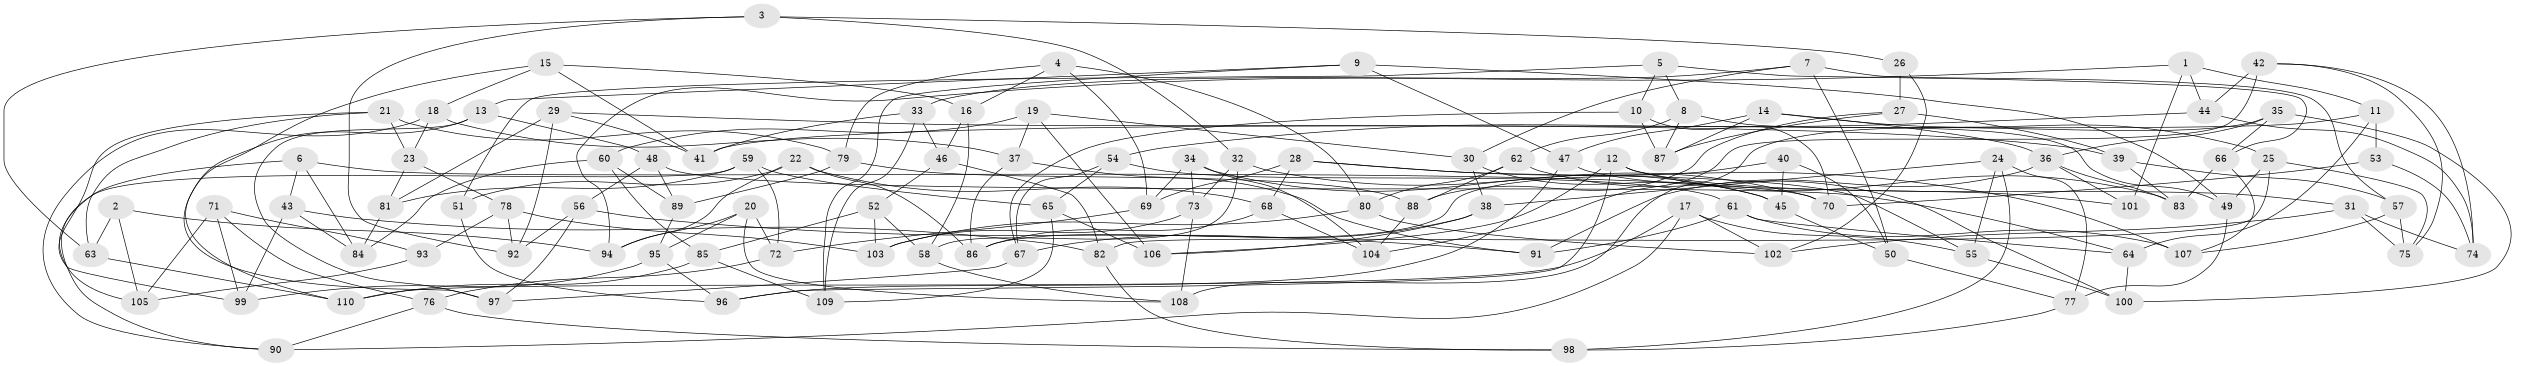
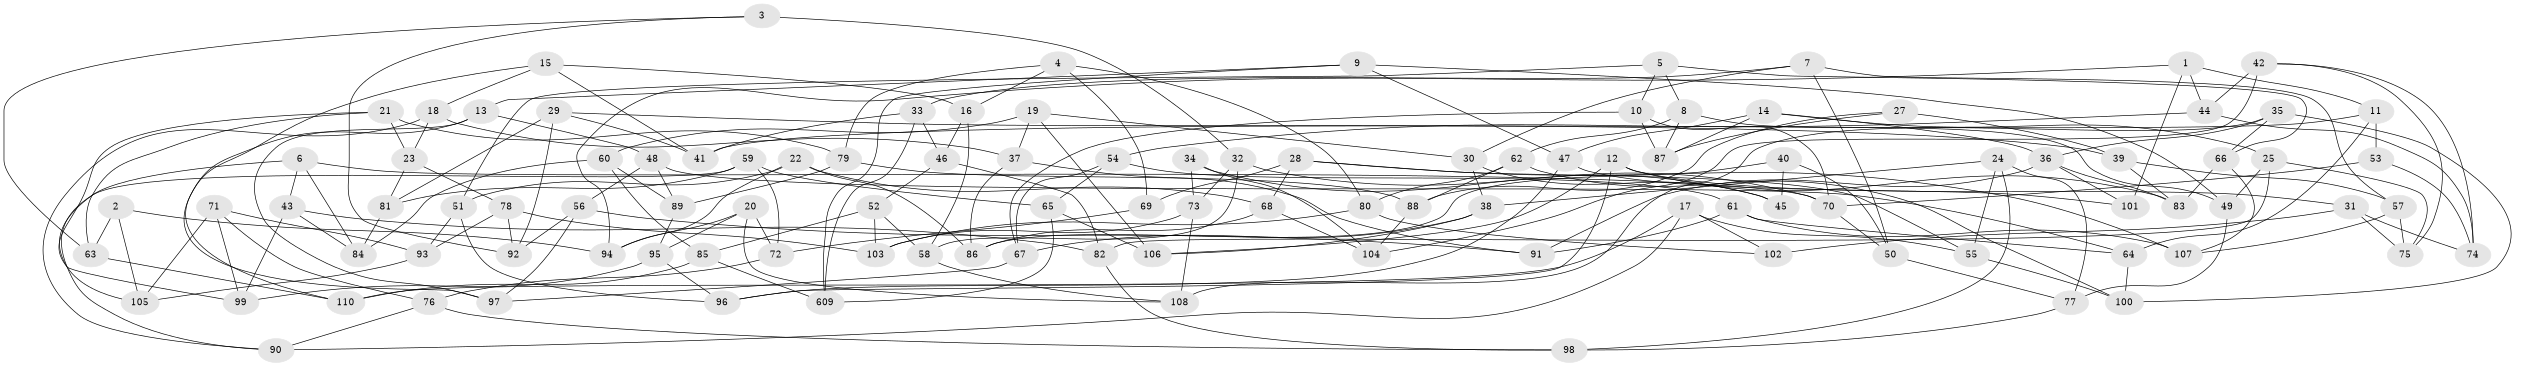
(1900, 64) -> none
(1168, 183) -> none
none -> (442, 230)
(1835, 232) -> (1852, 225)
(825, 303) -> (825, 303)
